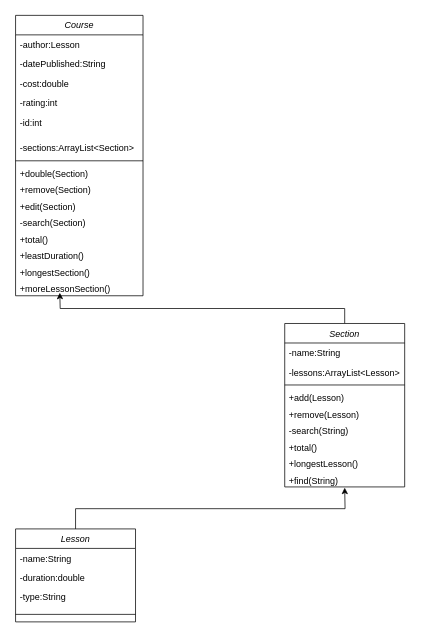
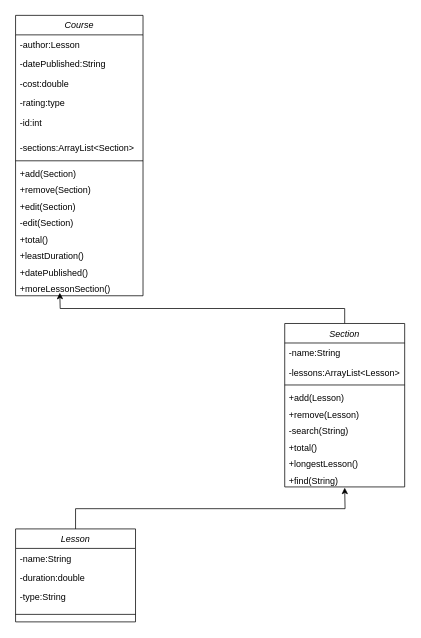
(44, 104) -> (47, 104)
(57, 174) -> (51, 174)
(59, 224) -> (52, 224)
(60, 273) -> (57, 273)
